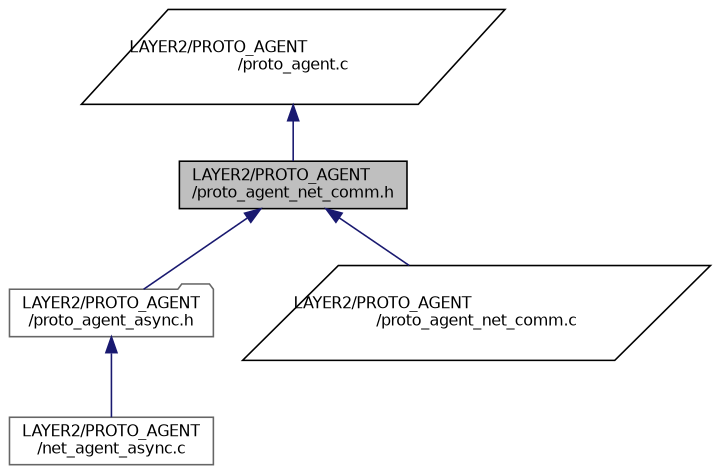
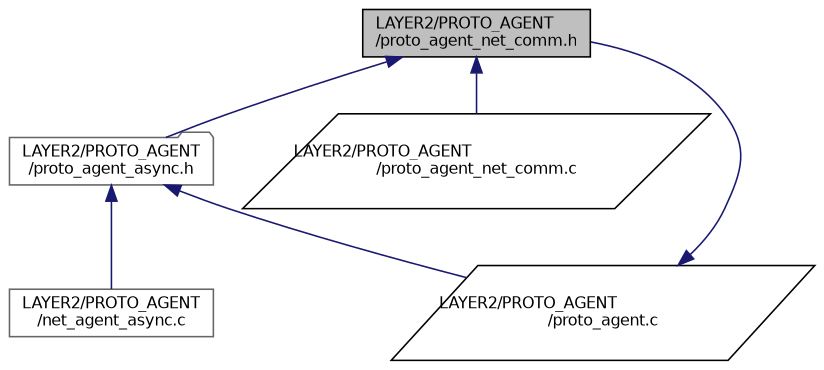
none -> (322, 238)
